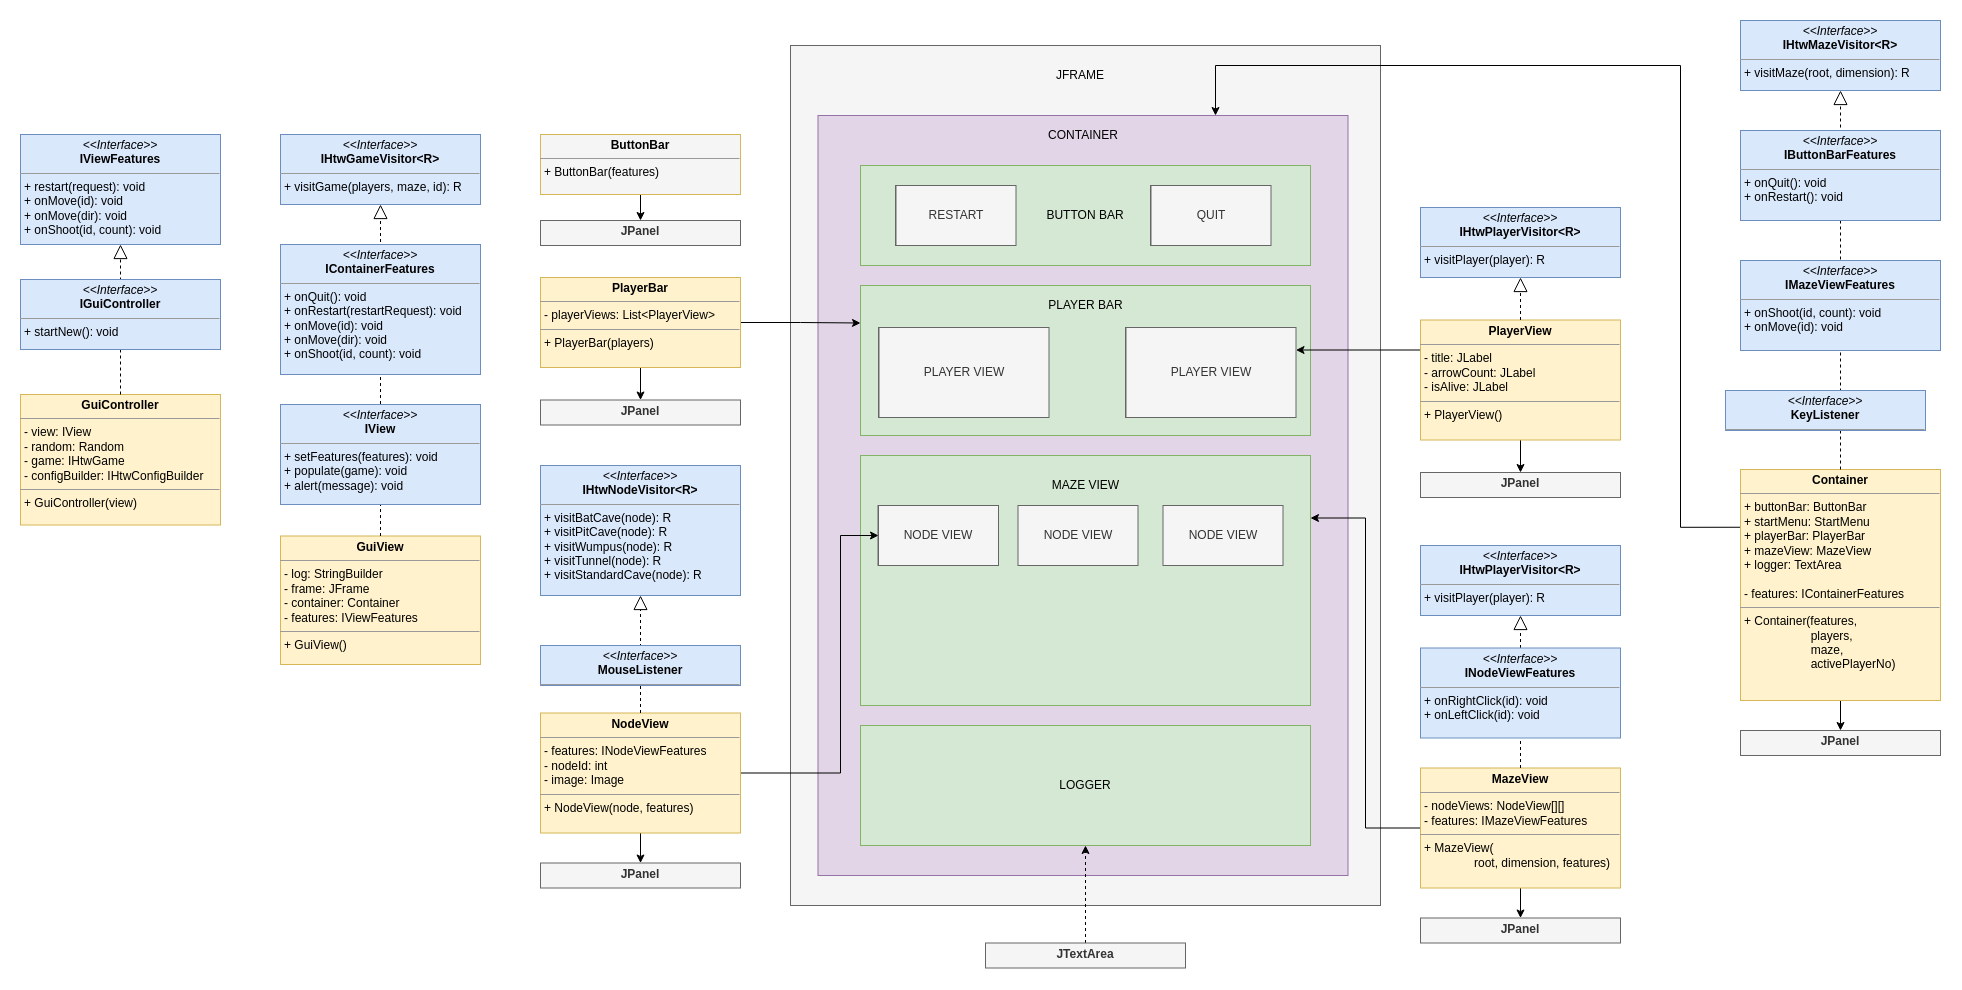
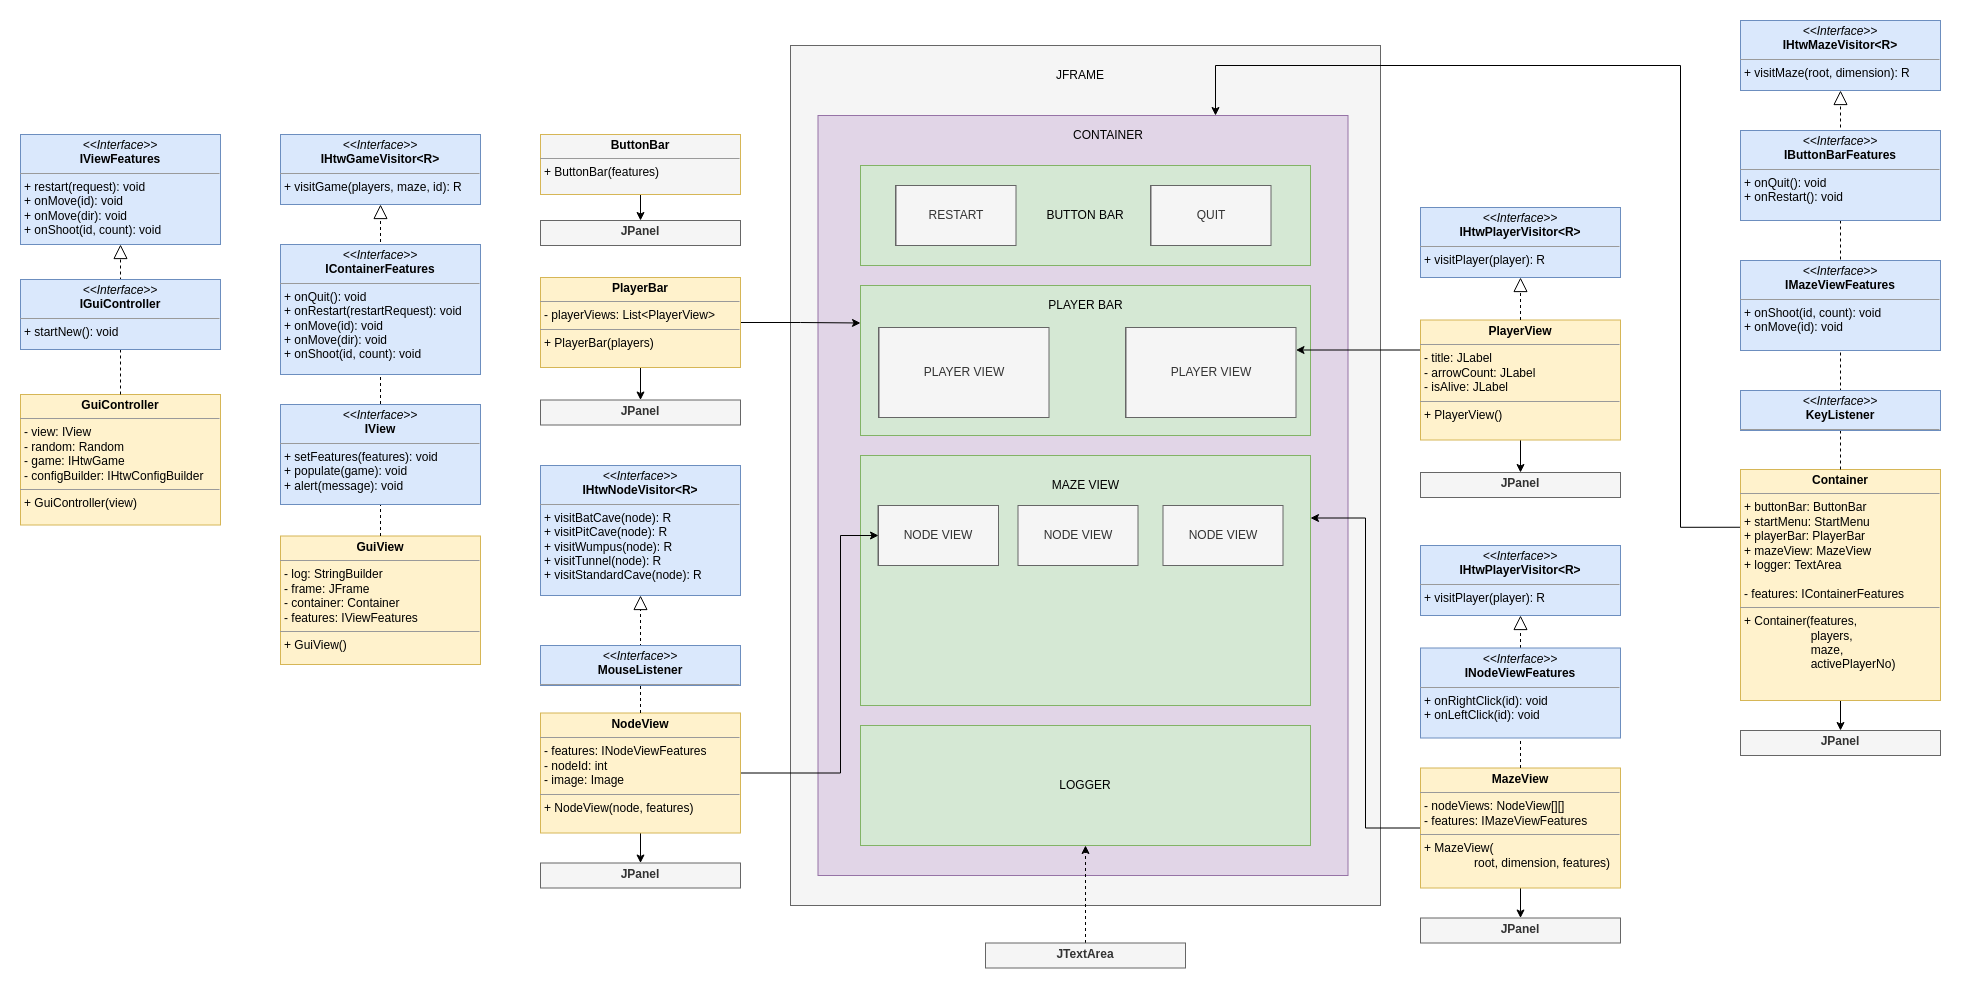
(1083, 136) -> (1108, 136)
(1826, 411) -> (1841, 411)
